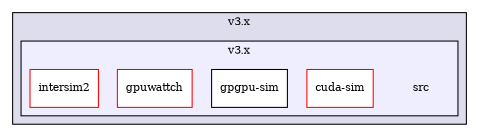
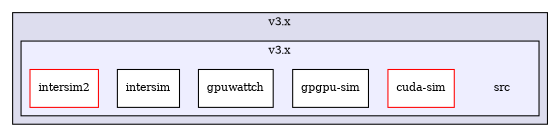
none -> (148, 88)
(155, 88) -> (236, 88)
